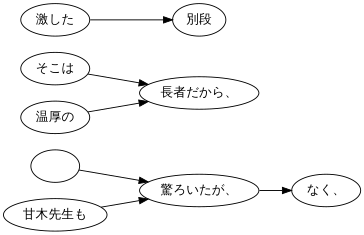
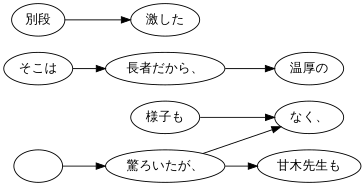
(127, 20) -> (93, 20)
(114, 108) -> (245, 69)
none -> (165, 117)
(120, 204) -> (237, 166)
